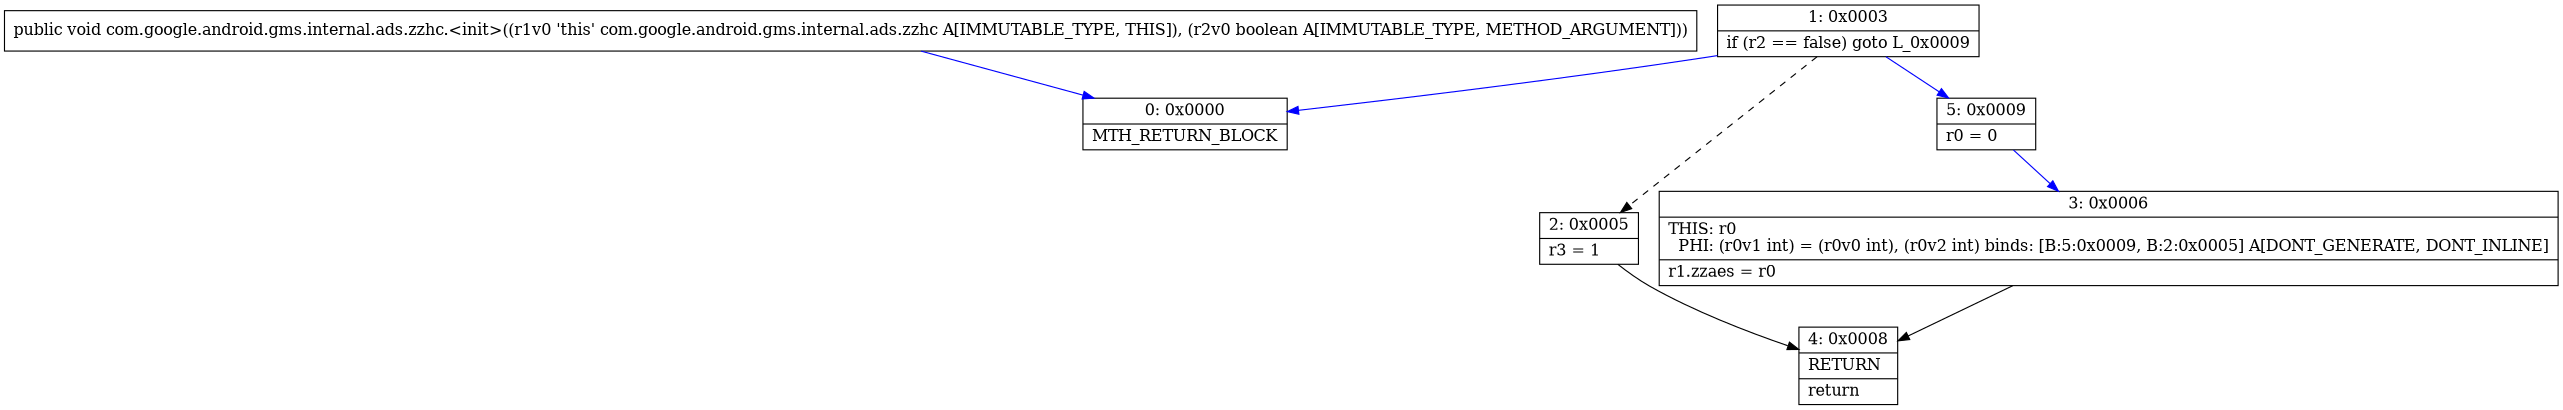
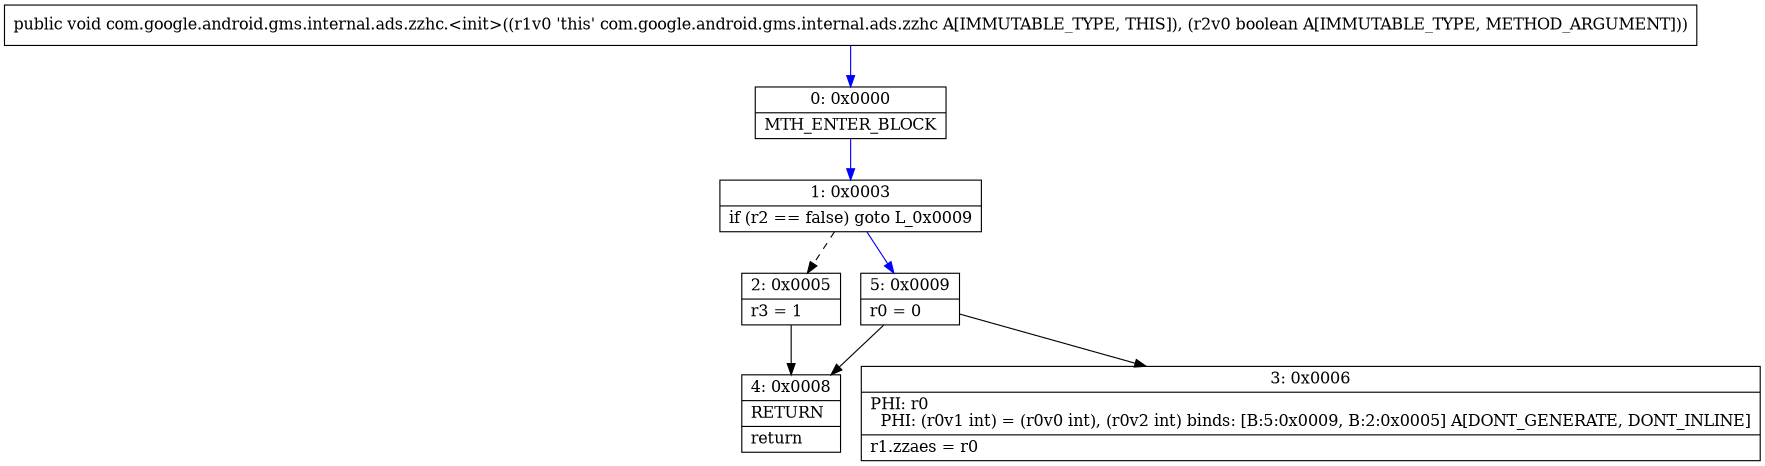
(1508, 85) -> (851, 154)
(1185, 136) -> (851, 125)
(2032, 167) -> (1047, 339)
(1705, 229) -> (902, 405)
(1960, 311) -> (862, 346)
